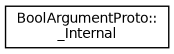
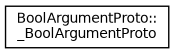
(87, 27) -> (87, 27)
